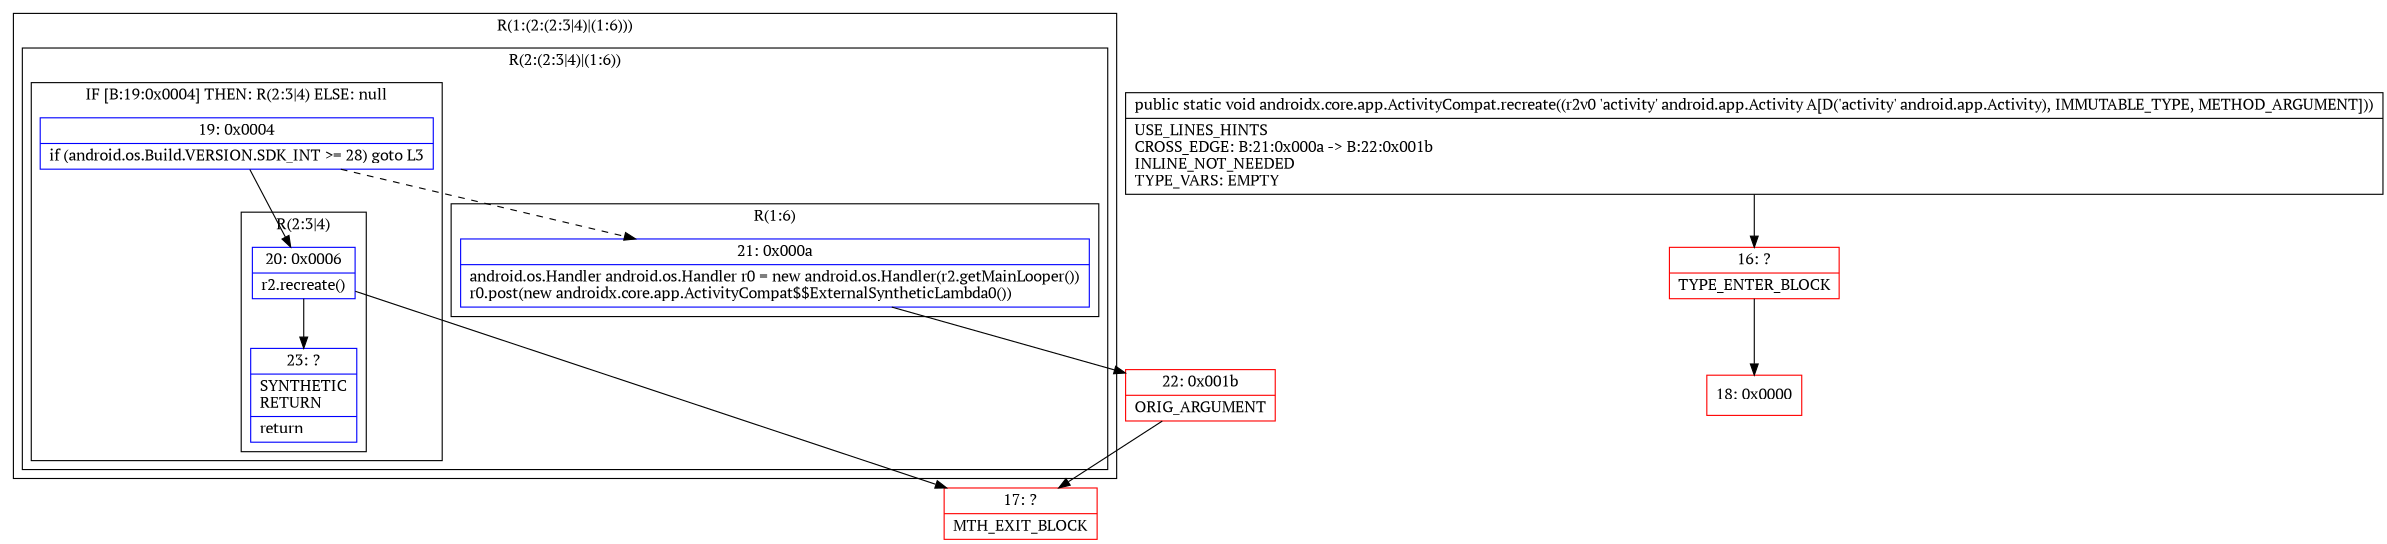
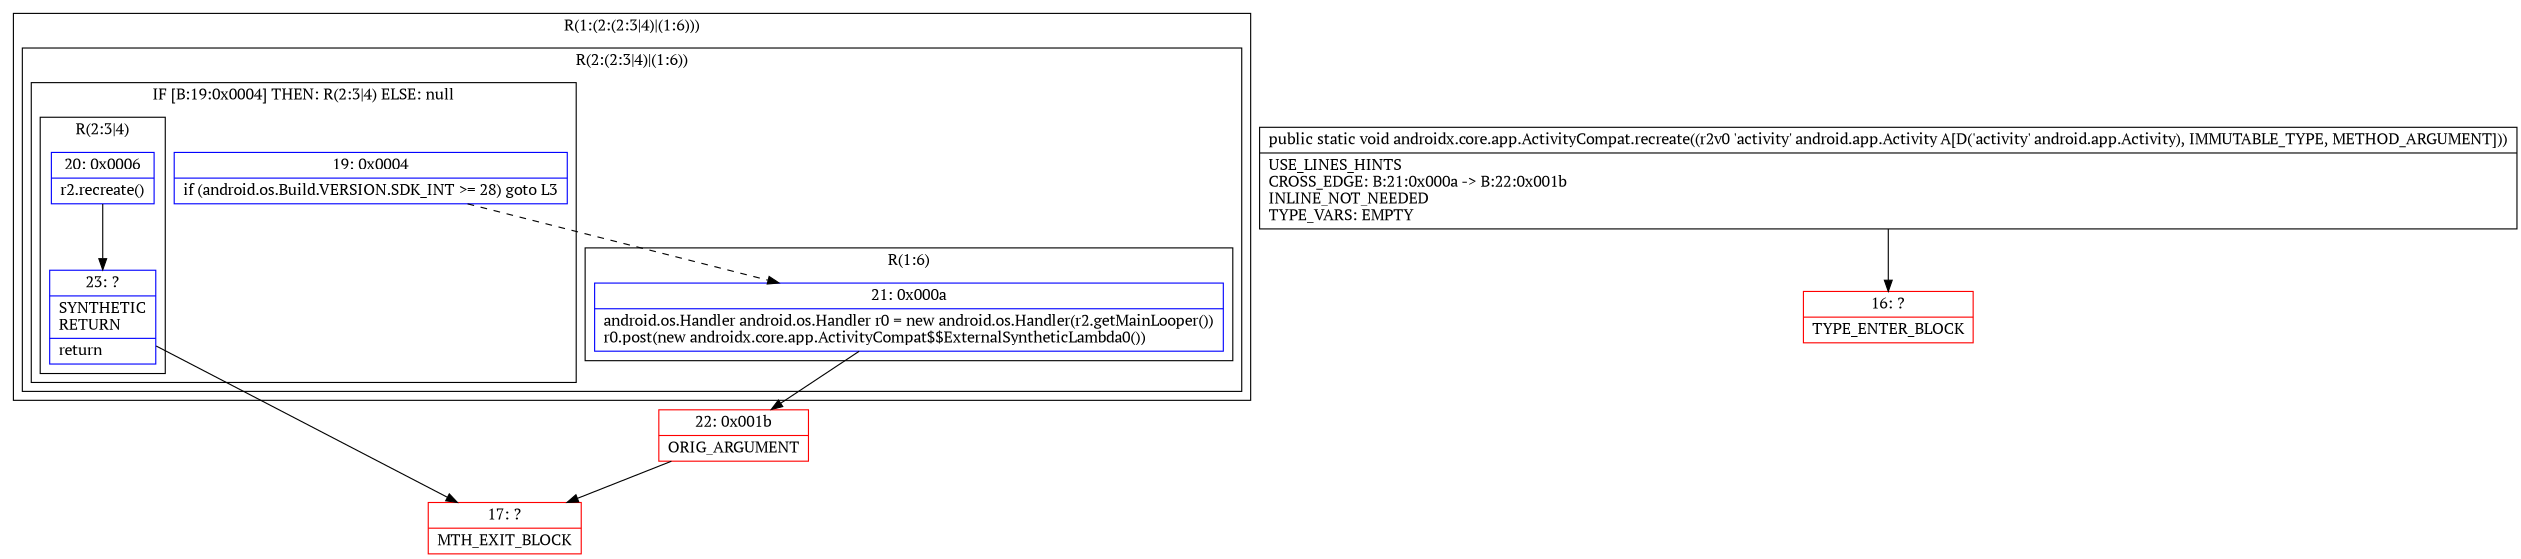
(268, 203) -> none
(645, 388) -> (302, 422)
(1754, 395) -> none
